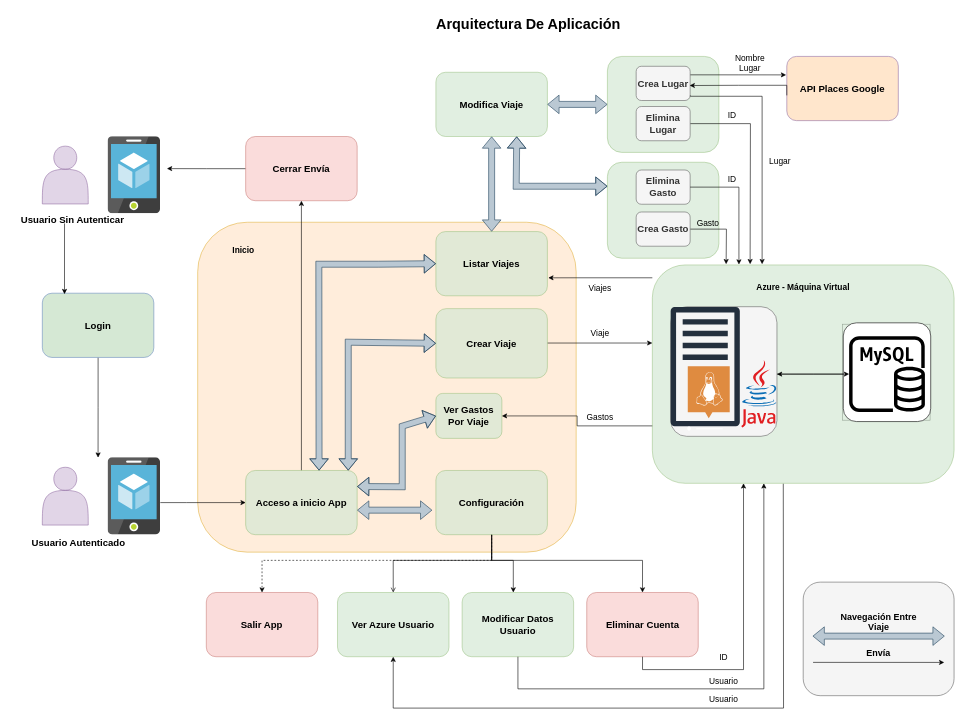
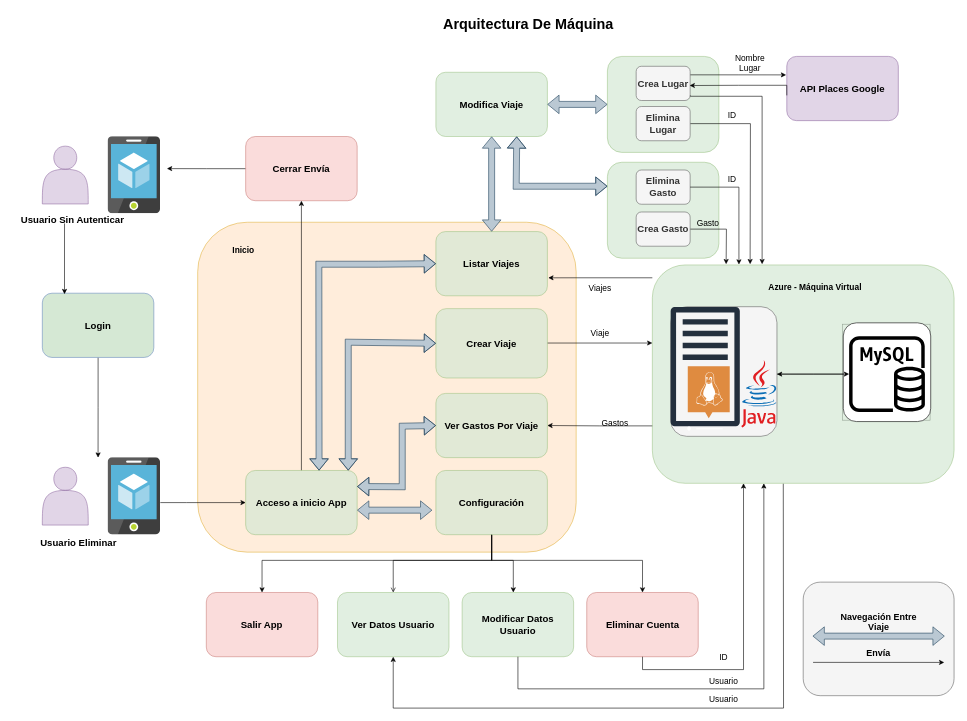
(529, 24) -> (529, 24)
(843, 89) -> (843, 89)
(780, 161) -> none
(803, 288) -> (815, 288)
(469, 416) -> (492, 426)
(600, 417) -> (615, 423)
(79, 543) -> (79, 543)
(314, 561) -> (314, 561)
(393, 625) -> (393, 625)
